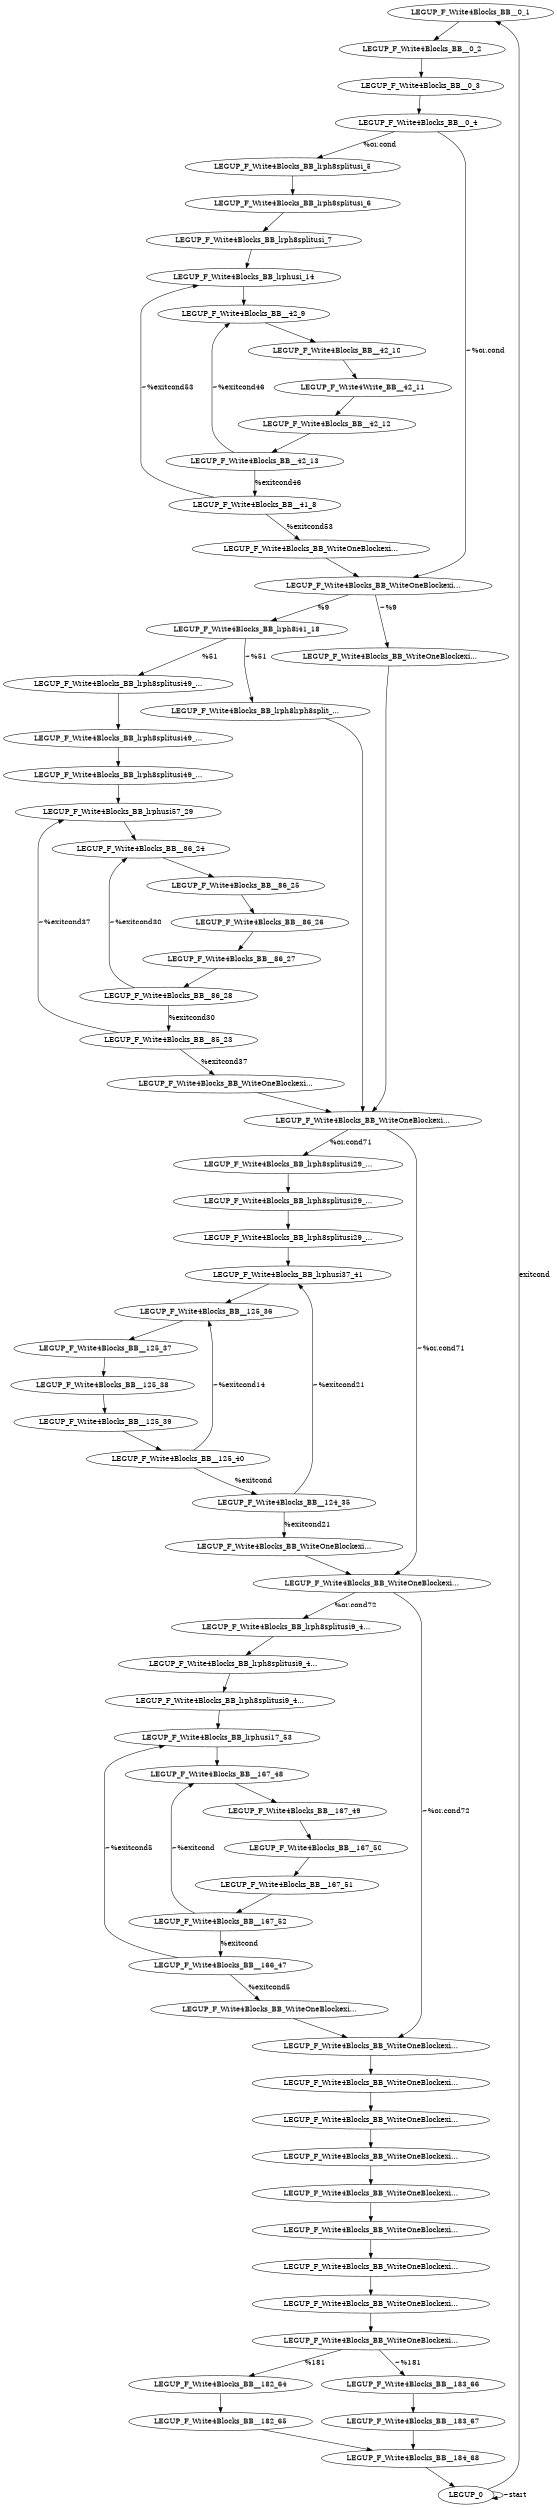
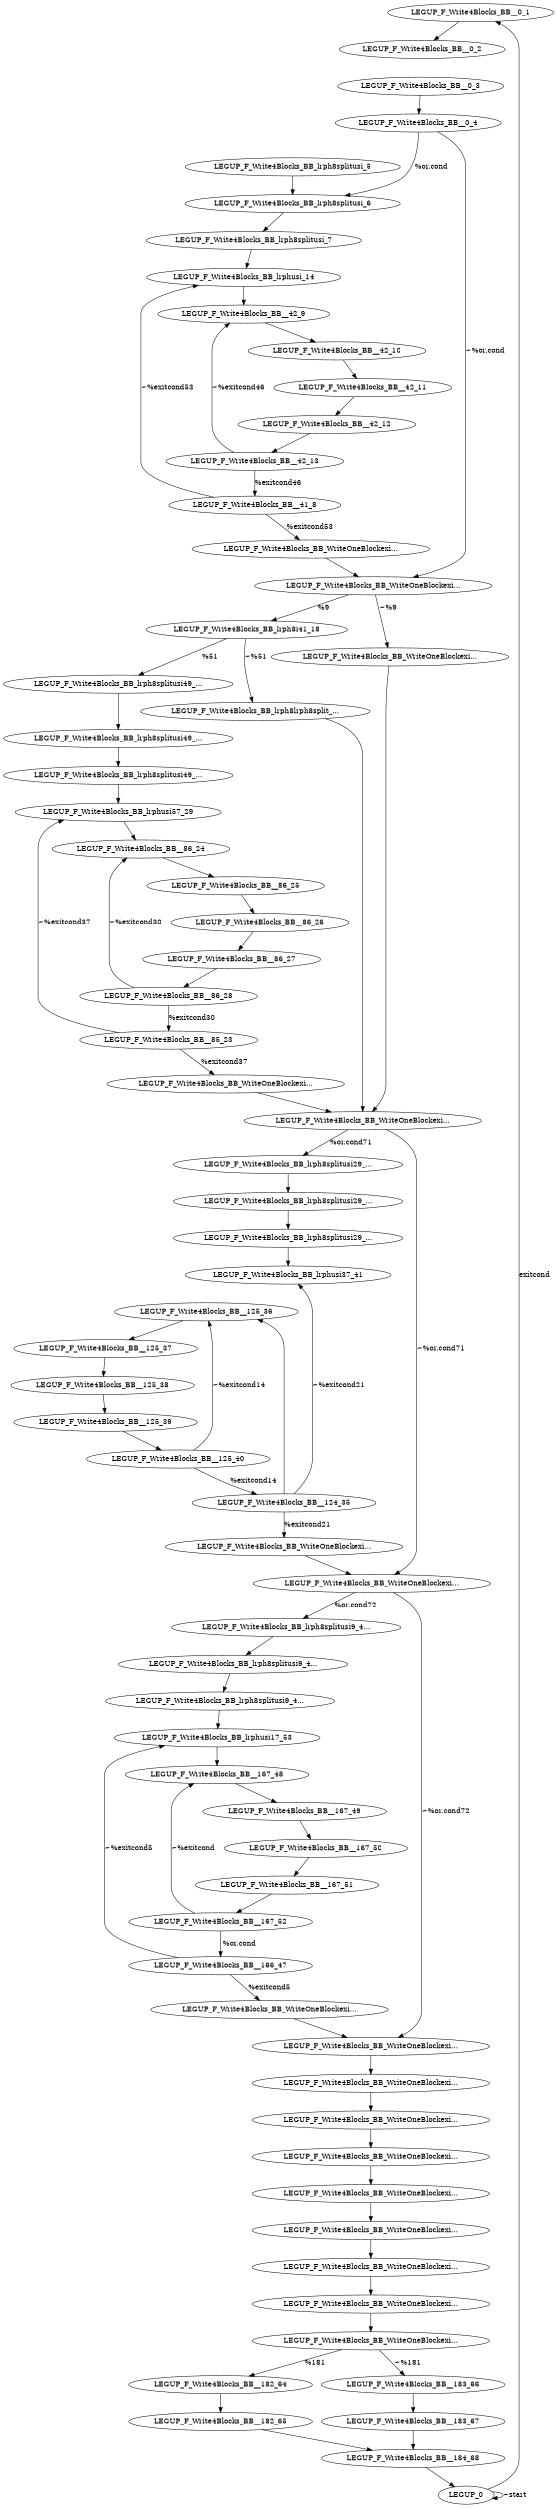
(422, 65) -> none
(358, 144) -> (400, 179)
(363, 388) -> (363, 388)
(250, 1292) -> (284, 1403)
(254, 1481) -> (254, 1481)
(239, 1944) -> (239, 1944)
